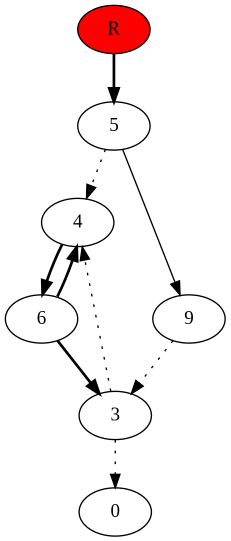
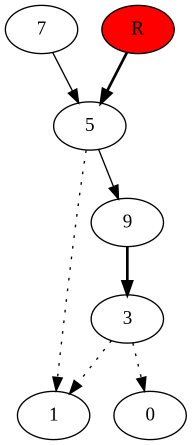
none -> (42, 29)
(78, 222) -> (54, 415)
(42, 319) -> none
(156, 362) -> (127, 264)
